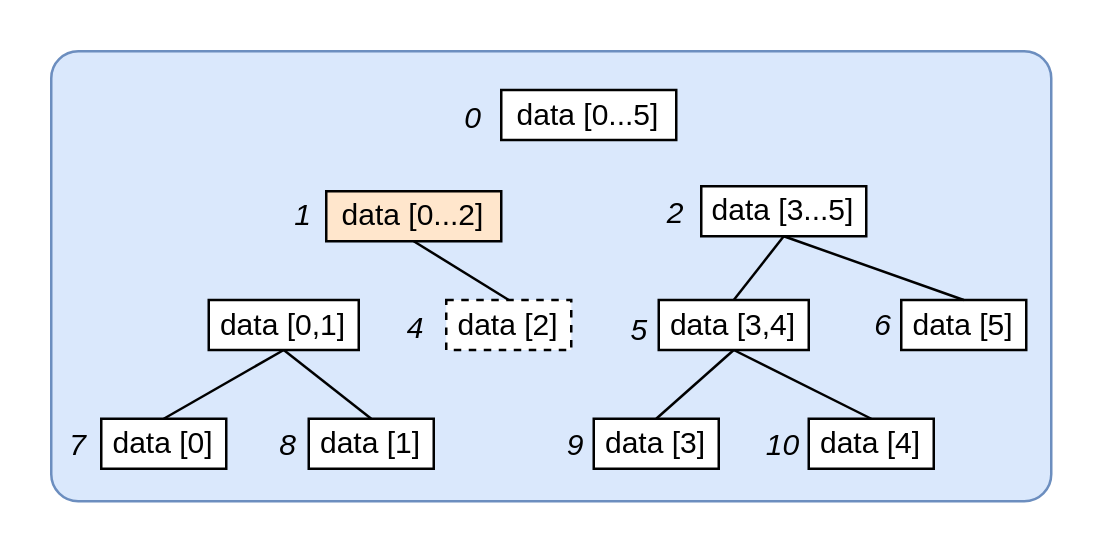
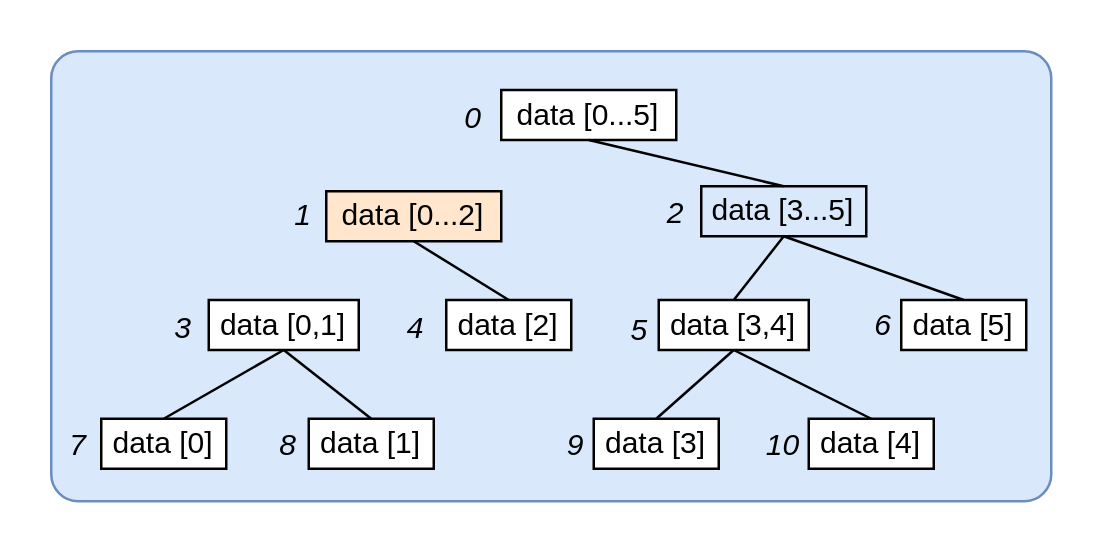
none -> (686, 163)
(784, 211) -> (784, 211)
(509, 325) -> (509, 325)
none -> (184, 328)
